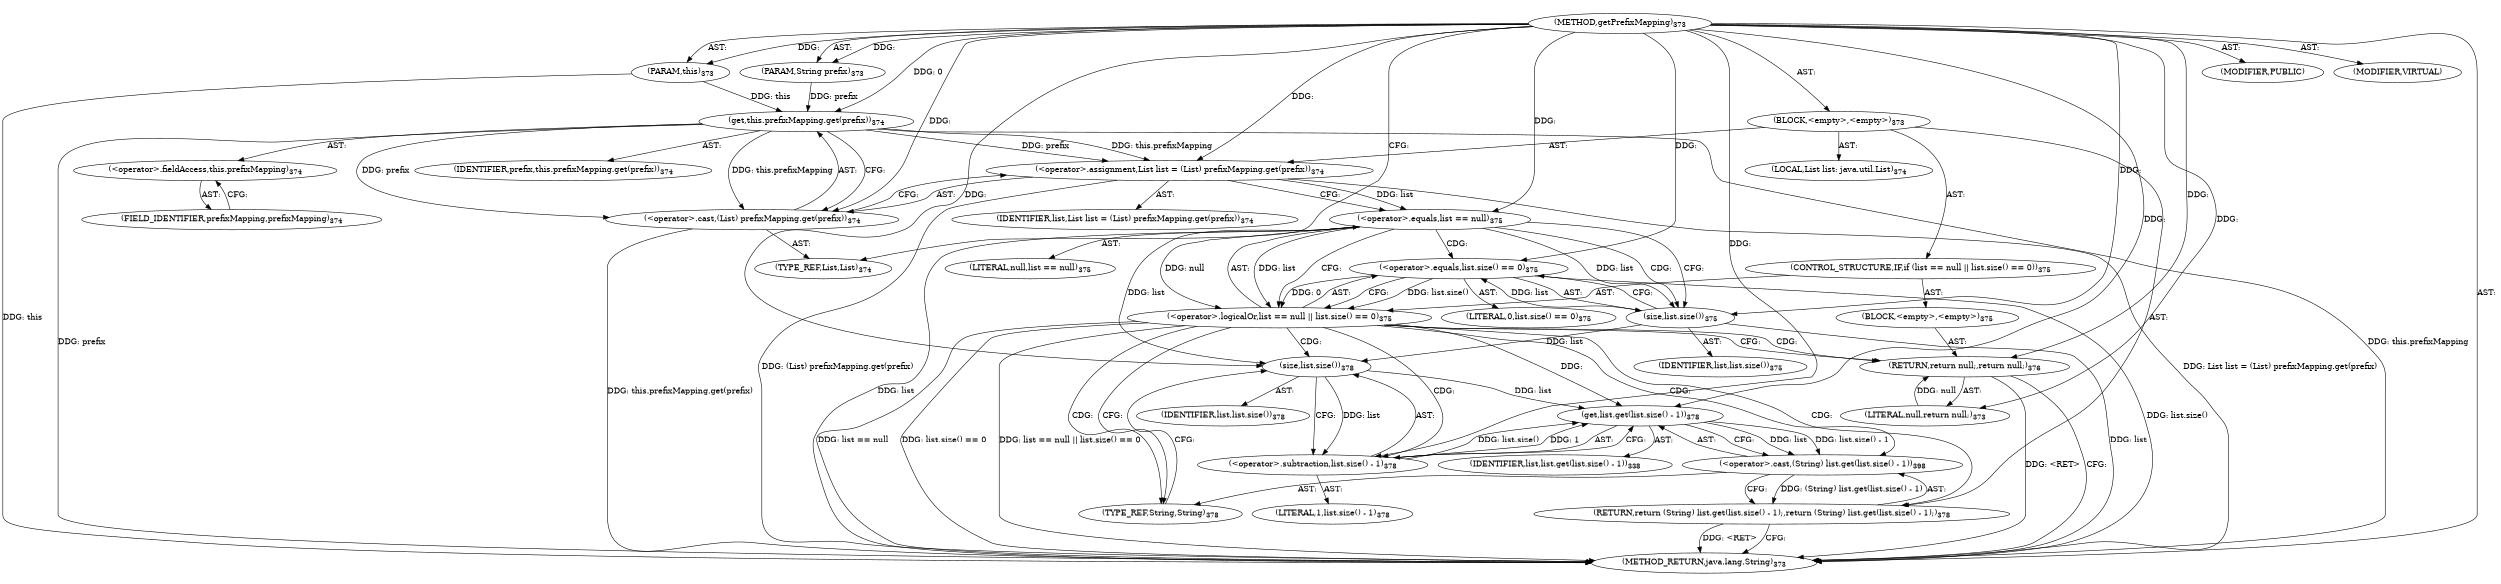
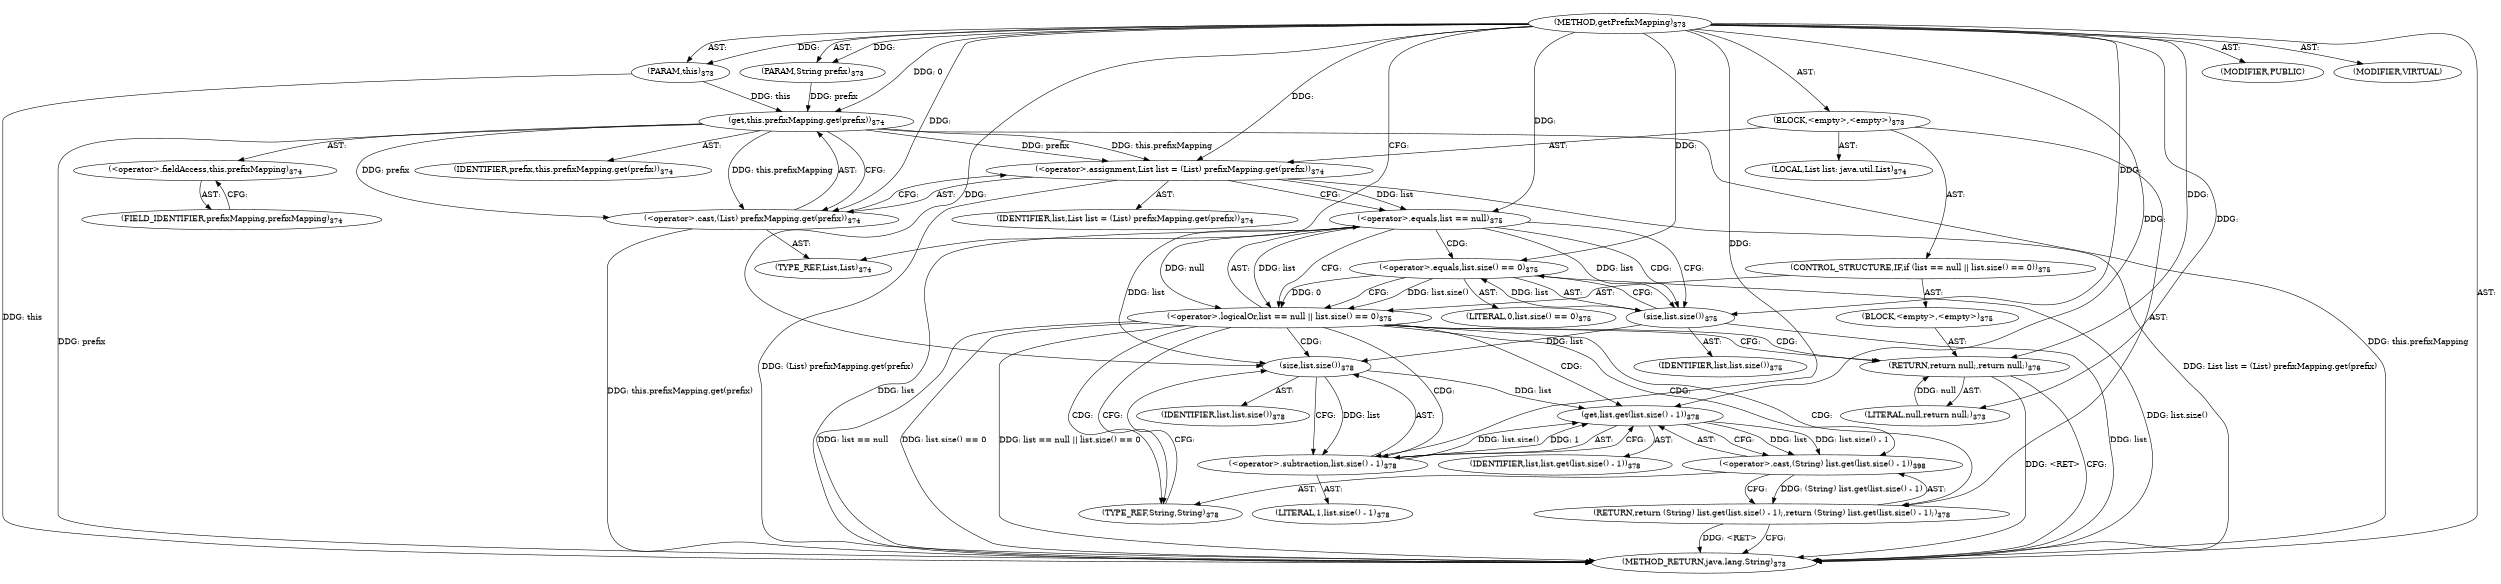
(1030, 269) -> none
(1335, 288) -> none
(1573, 367) -> (1573, 367)
(1634, 464) -> (1634, 464)
